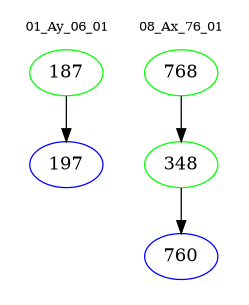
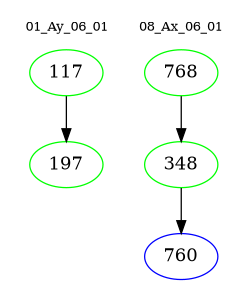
(181, 27) -> (181, 27)
(66, 73) -> (66, 73)
(66, 165) -> (66, 165)
